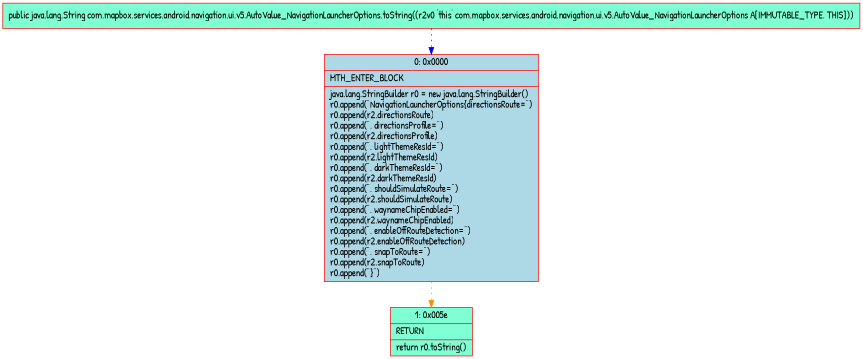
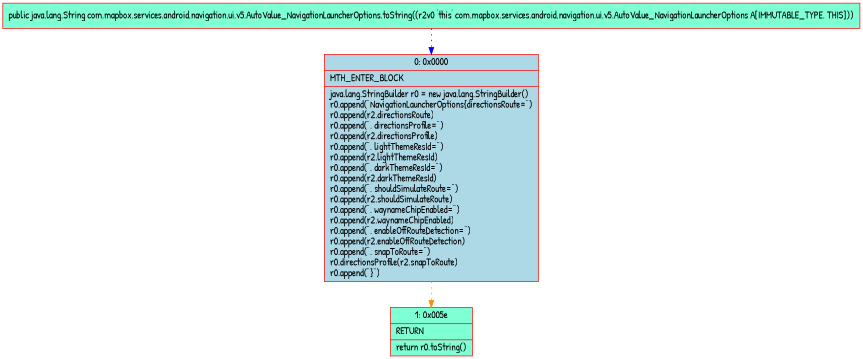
(378, 263) -> (394, 263)
